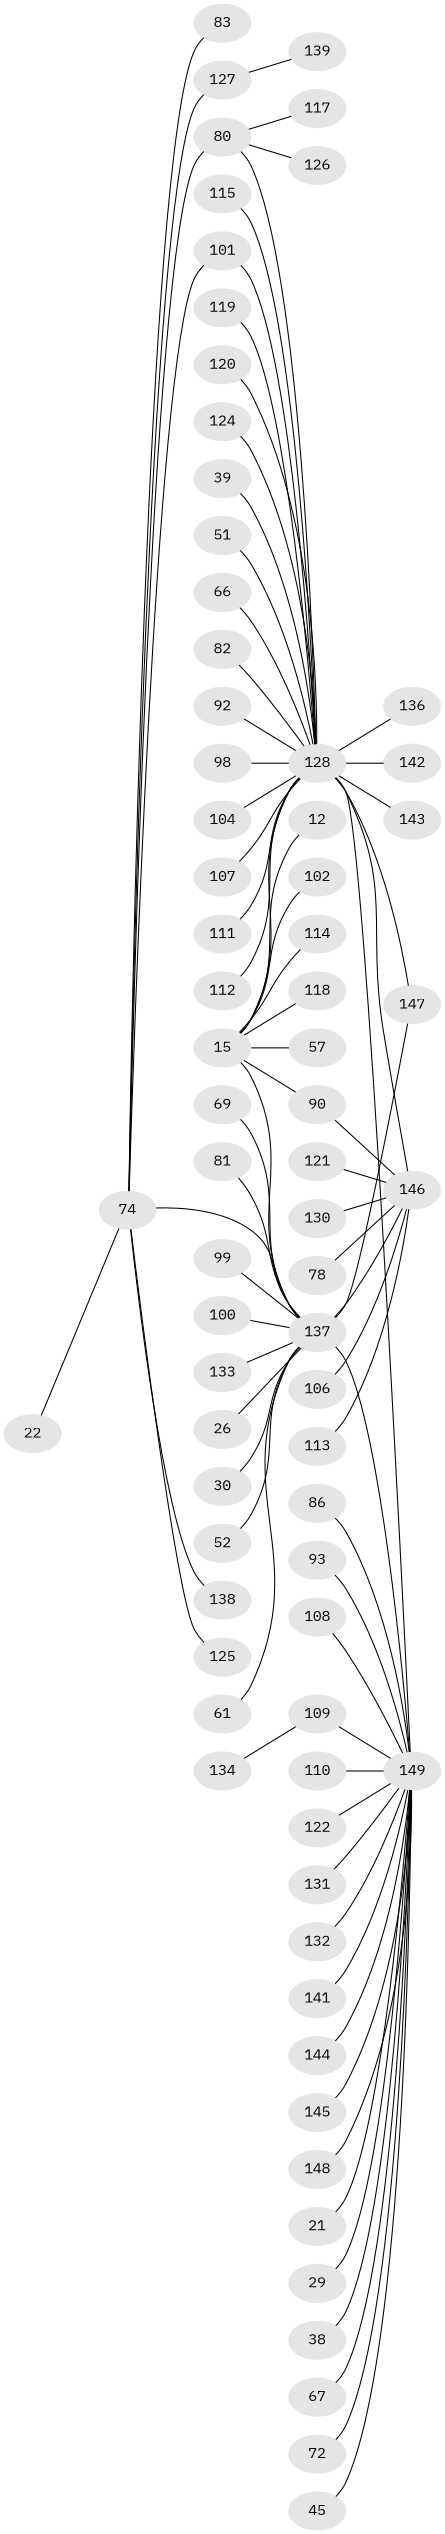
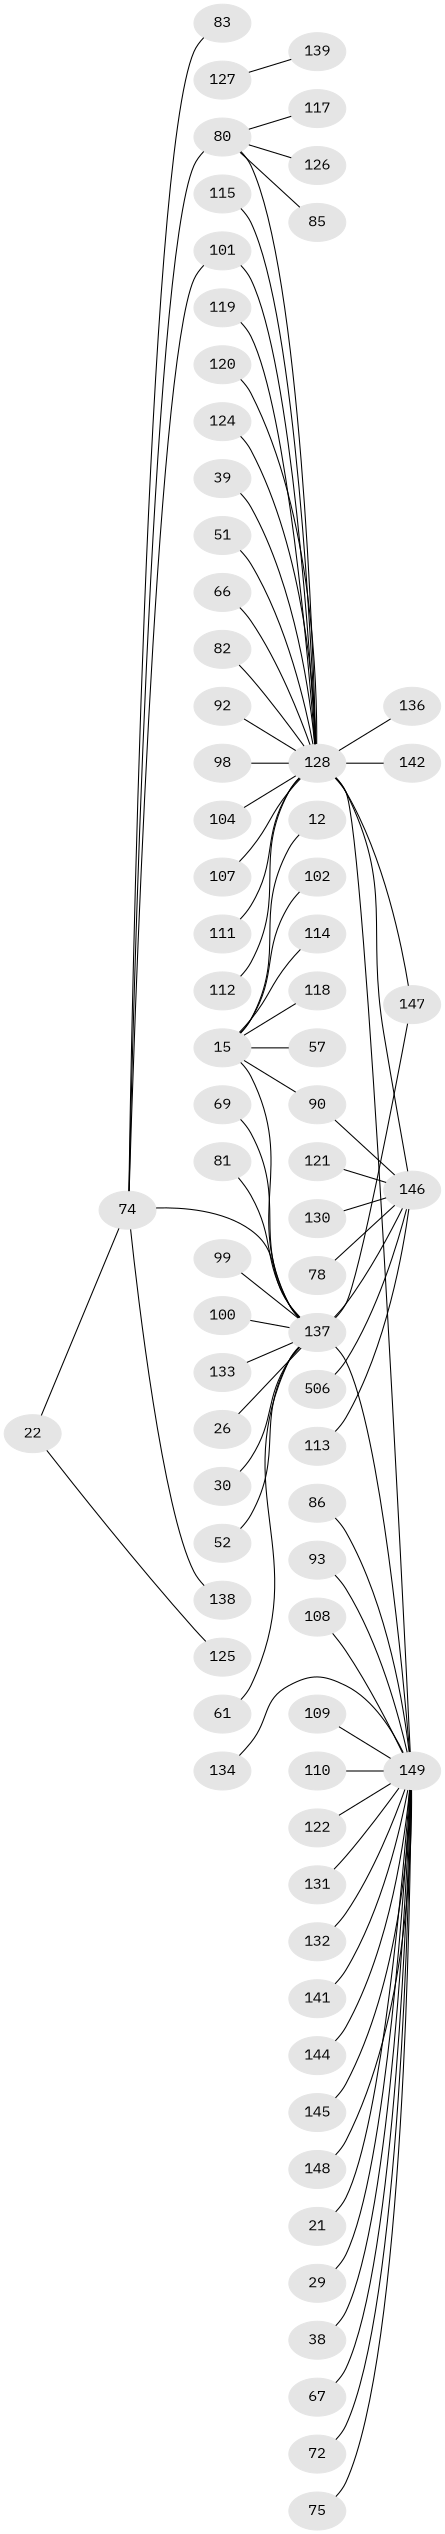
none -> (317, 222)
(145, 640) -> none
(412, 820) -> none
(270, 906) -> none
(317, 1389) -> (317, 1389)
(173, 1532) -> (125, 1547)
(270, 1743) -> (318, 1677)
(317, 2511) -> (317, 2511)
